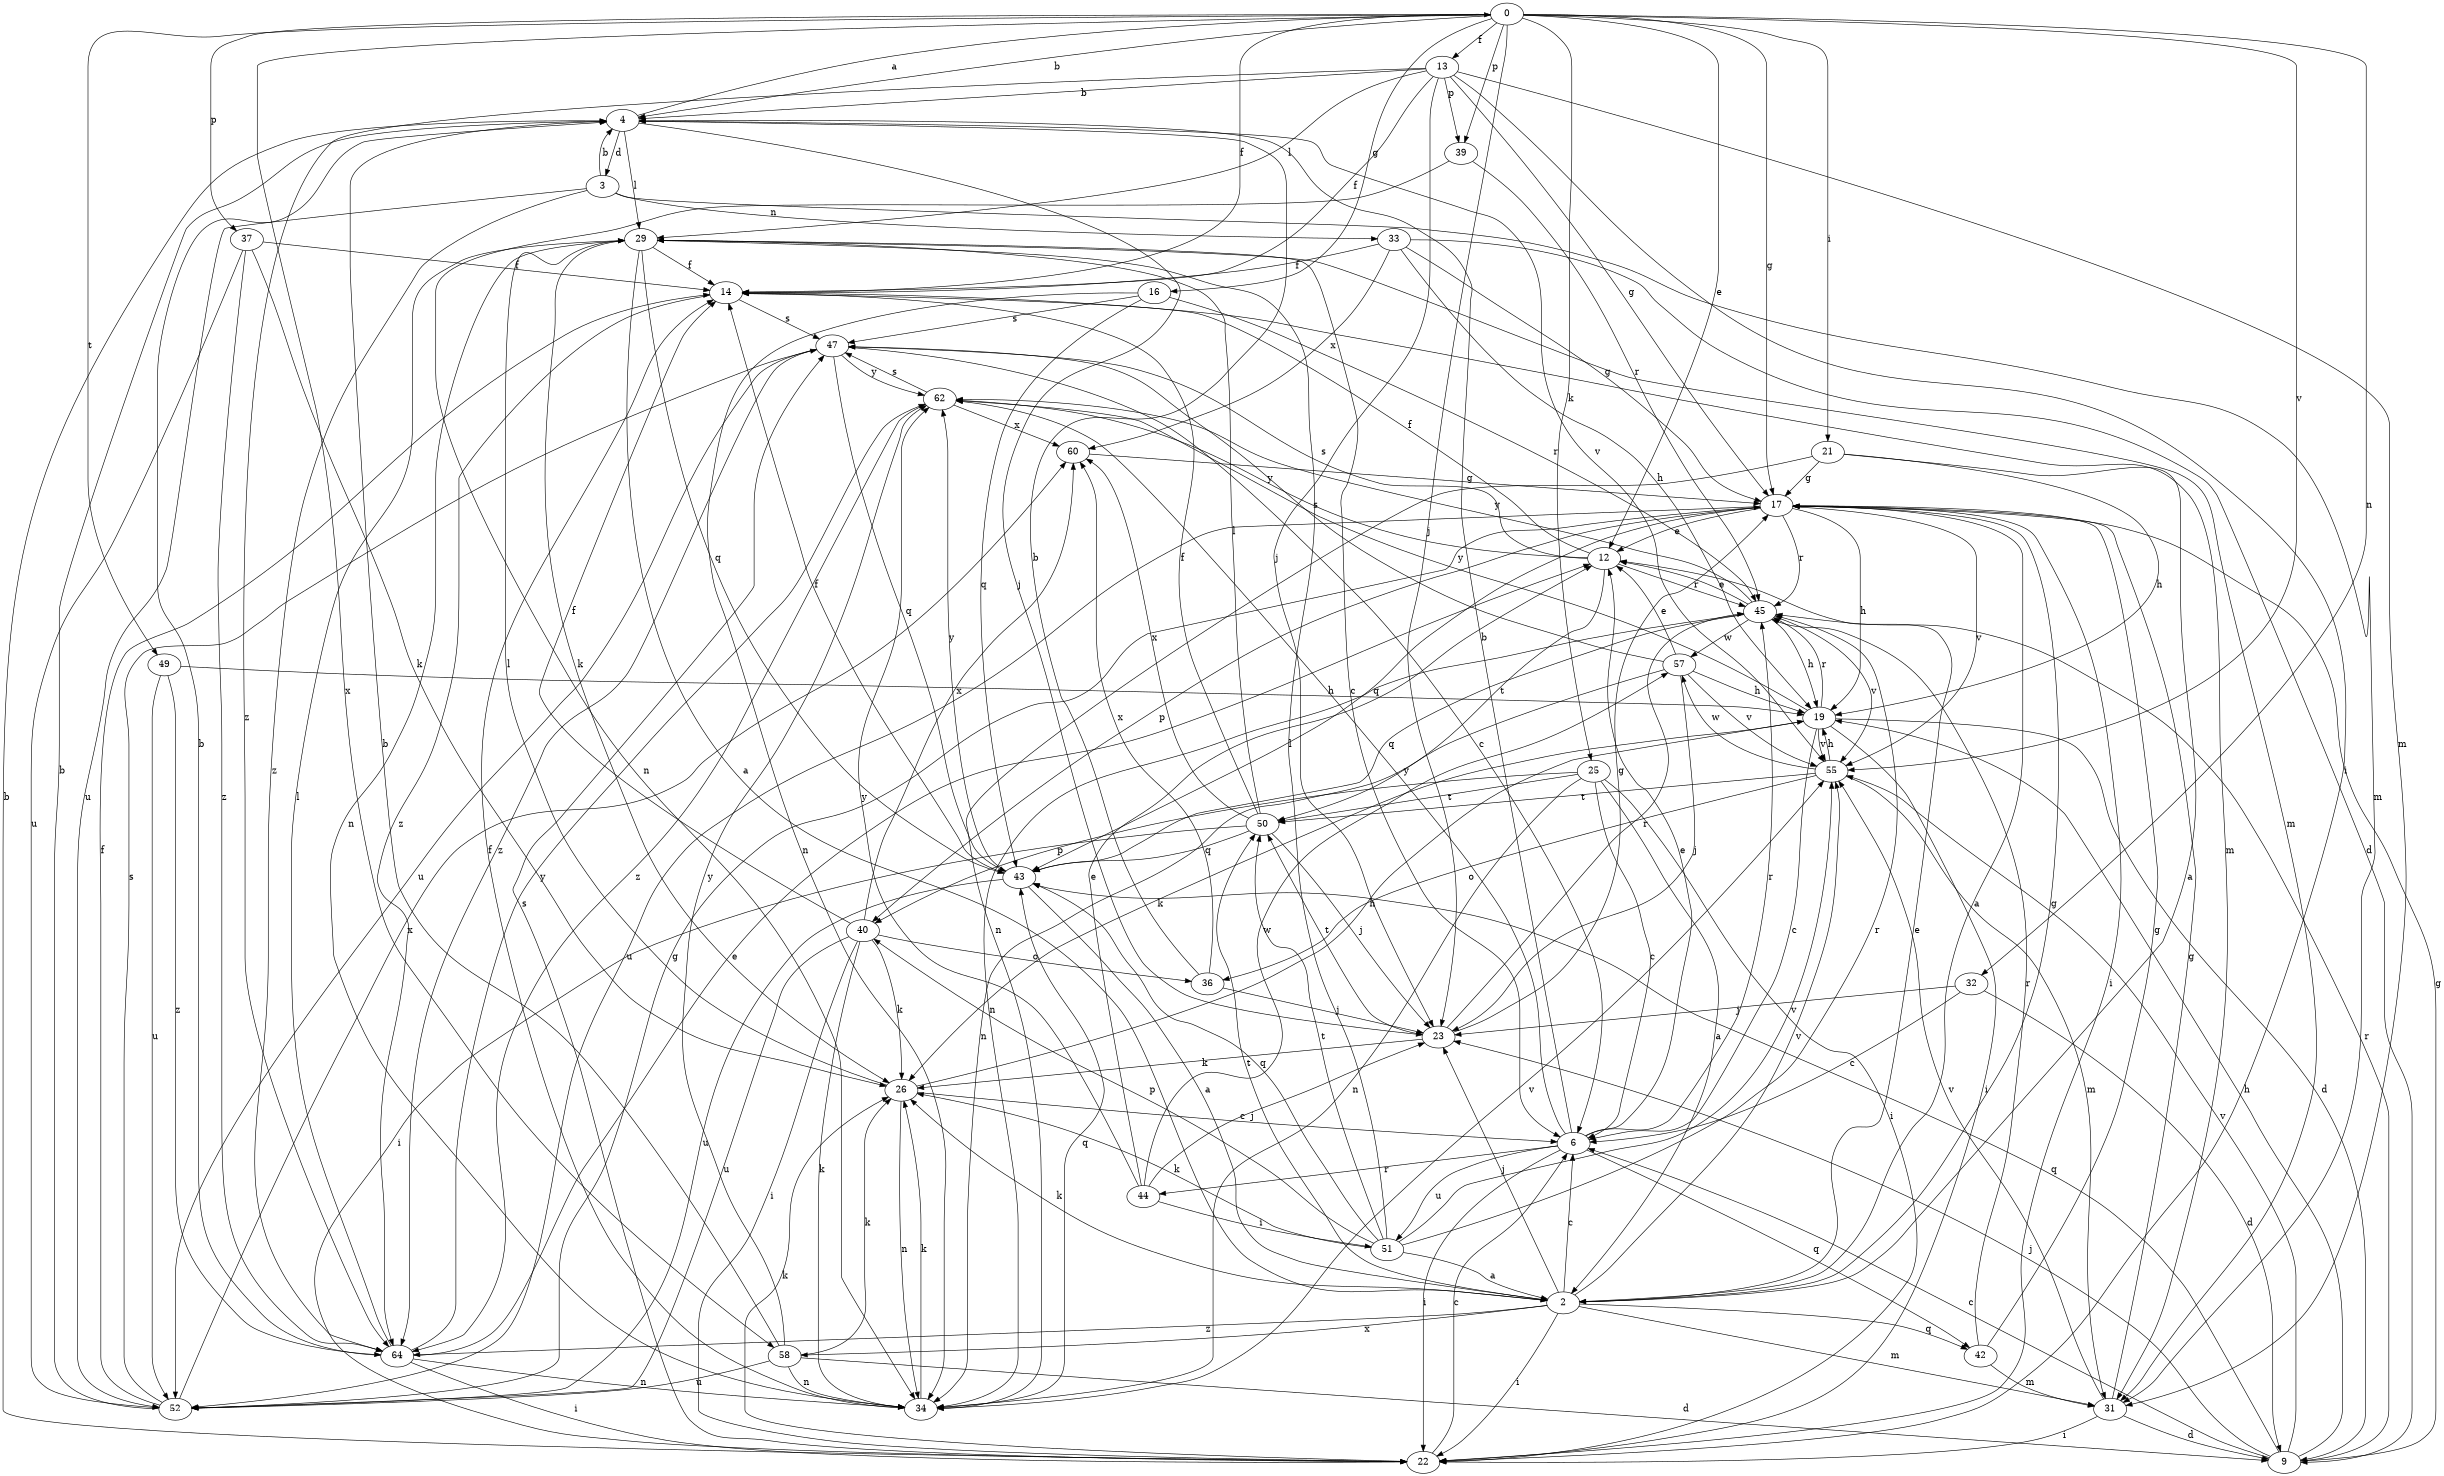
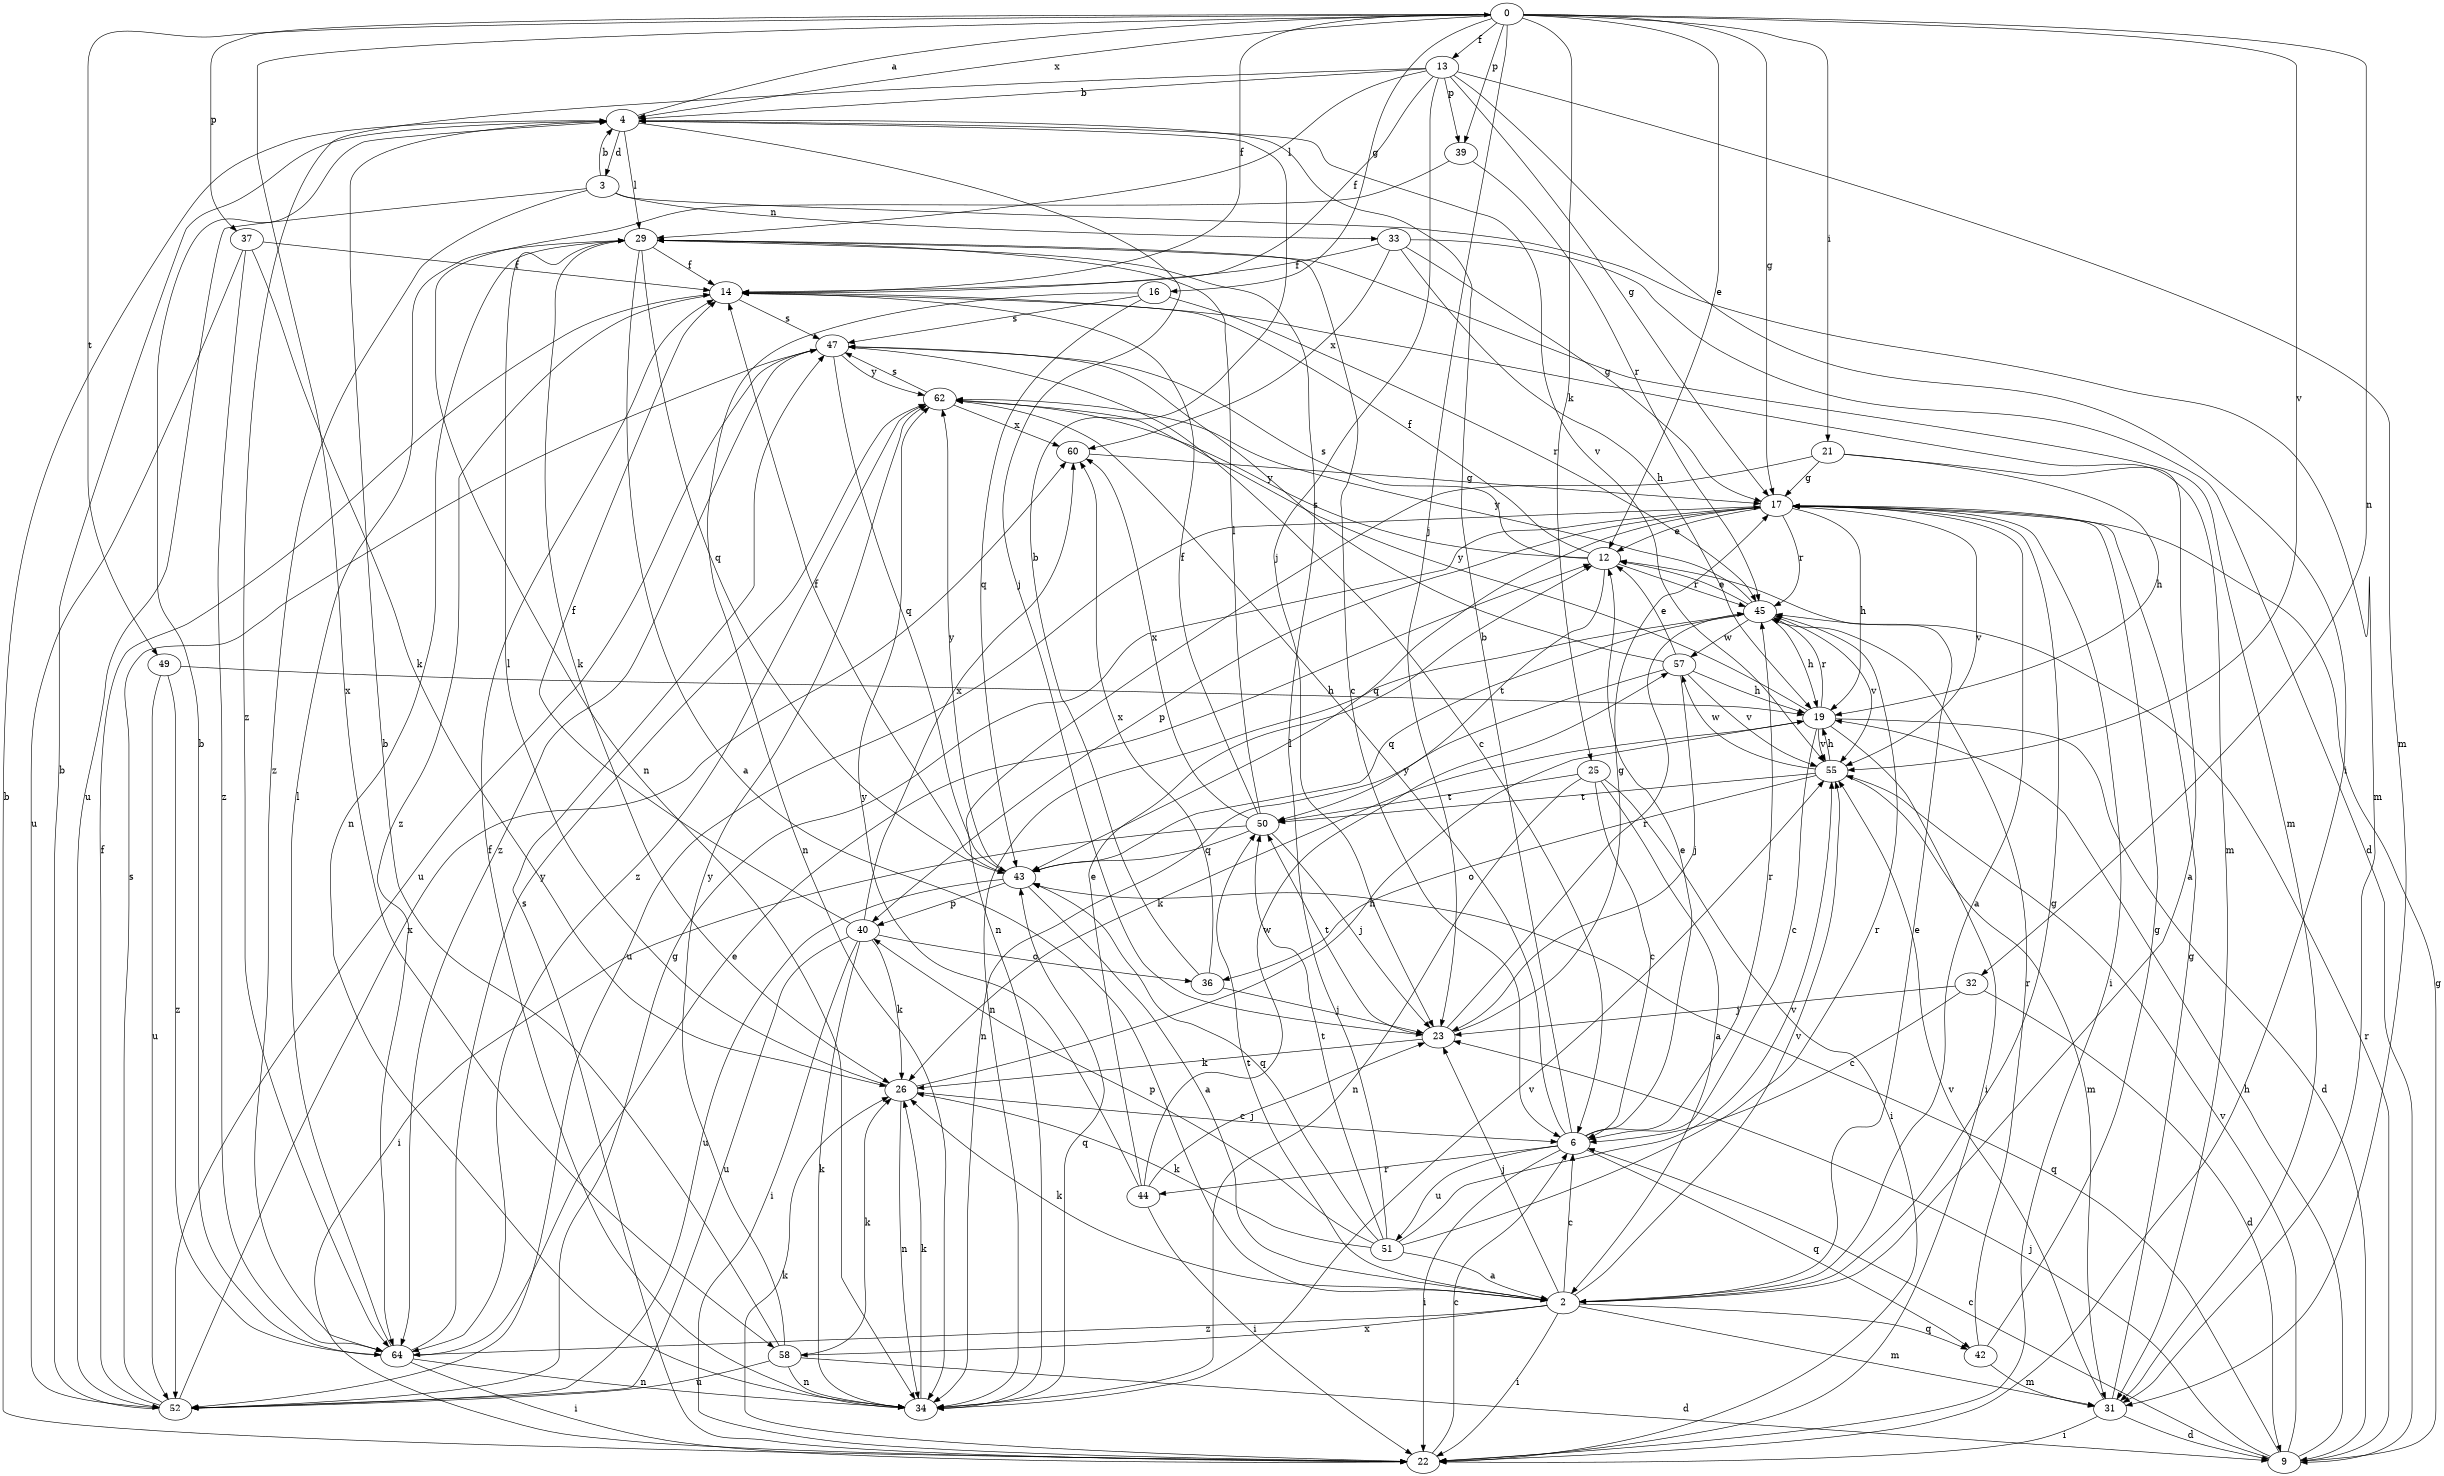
(1057, 67) -> (1057, 67)
(1168, 821) -> (944, 903)
(1261, 1228) -> (1271, 1348)
